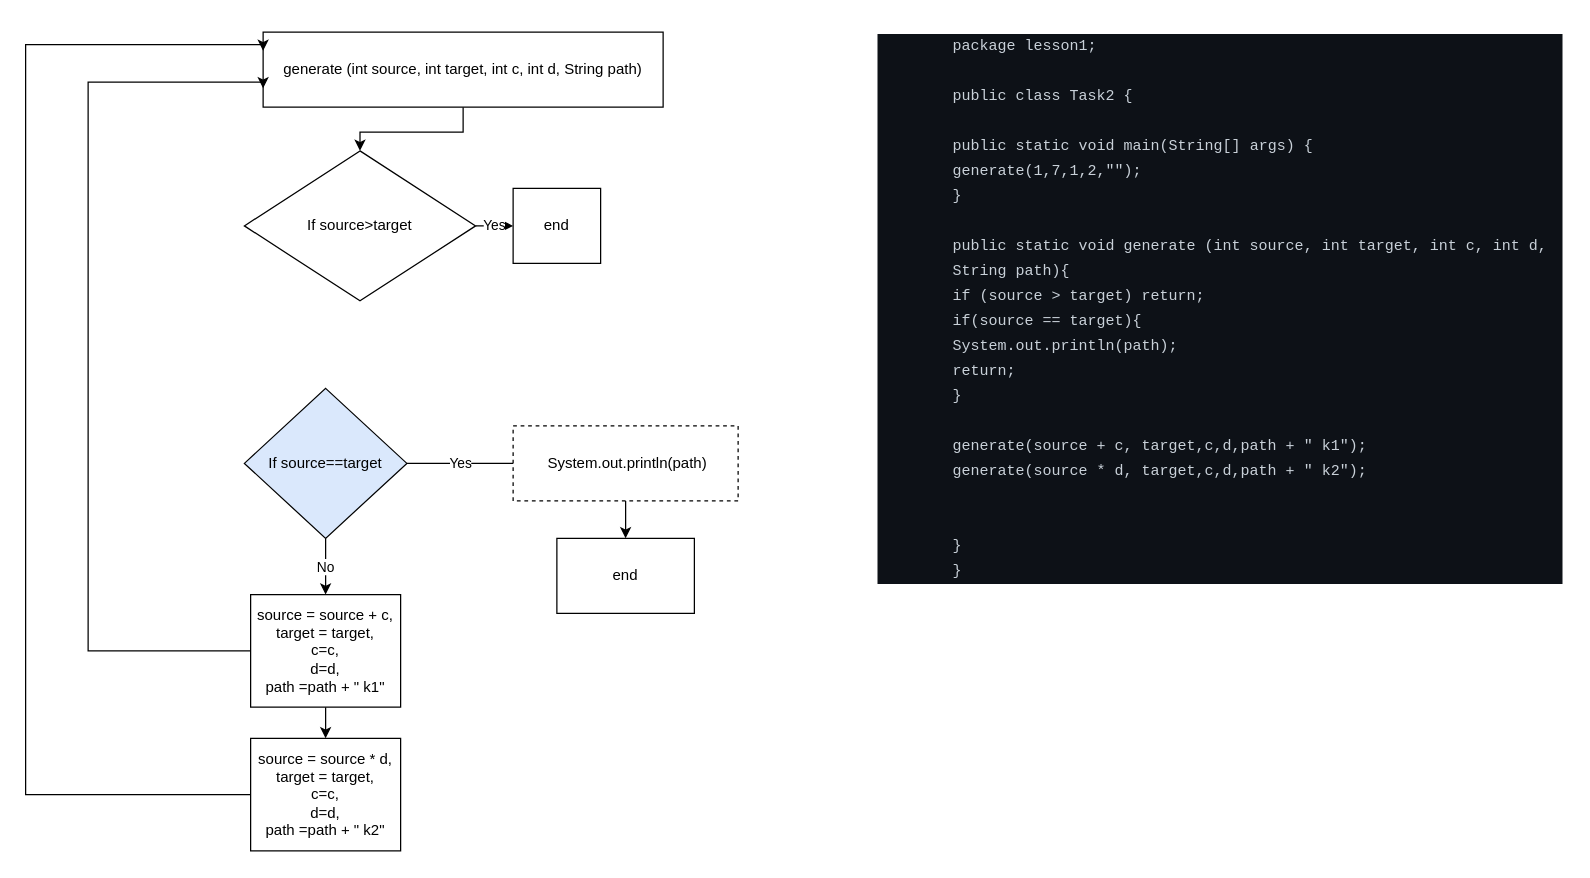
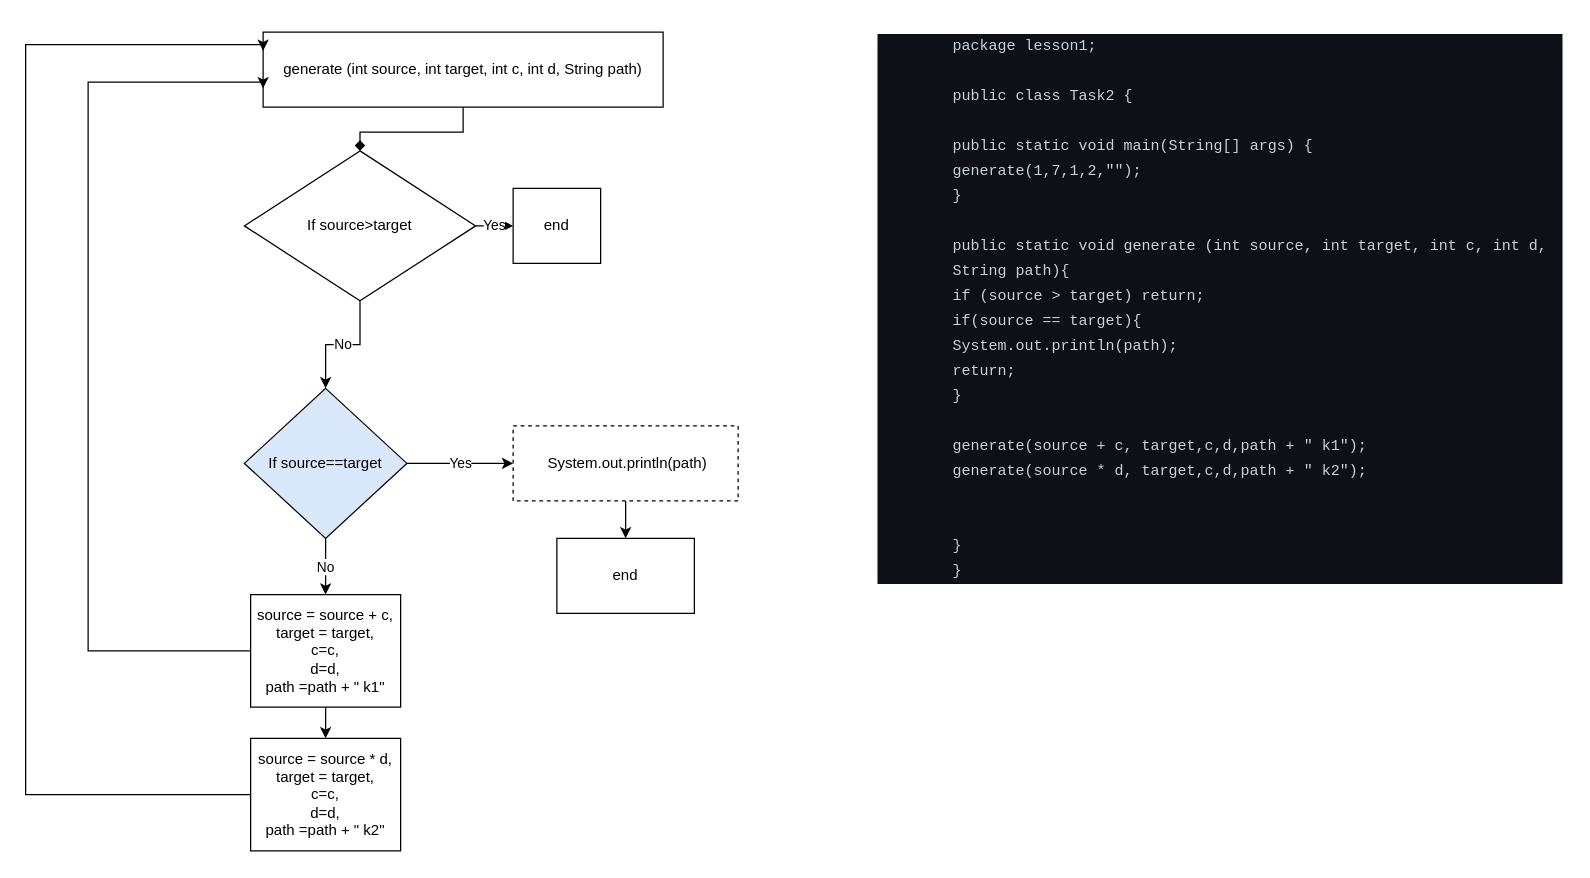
(360, 141) -> (360, 140)
none -> (347, 344)
(506, 463) -> (503, 463)
